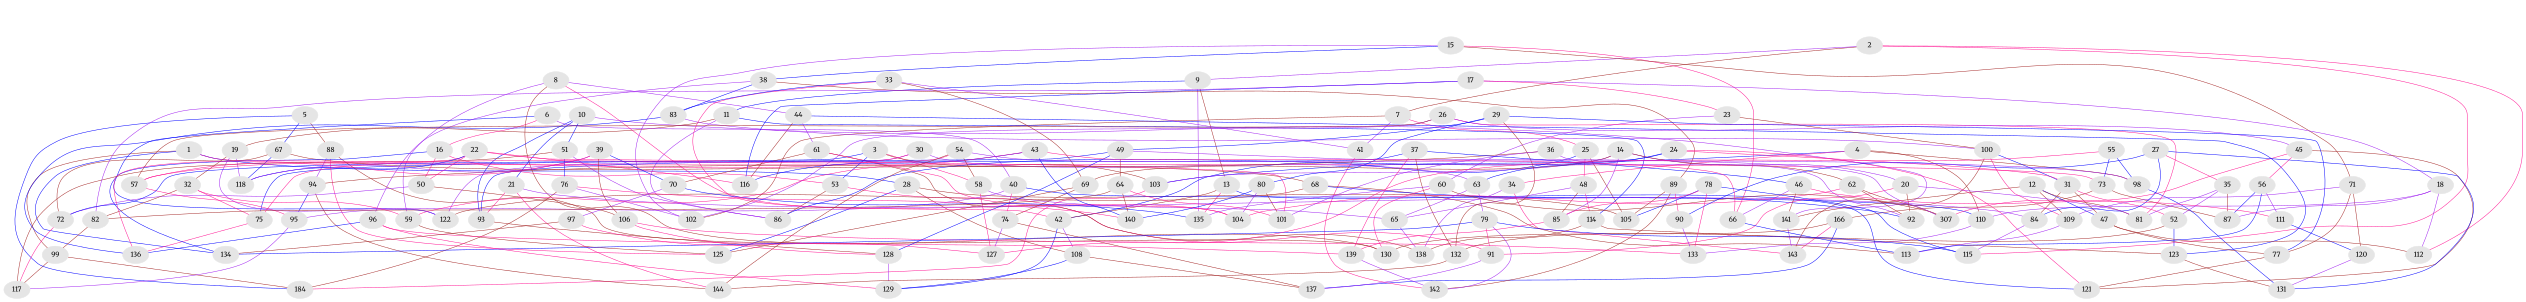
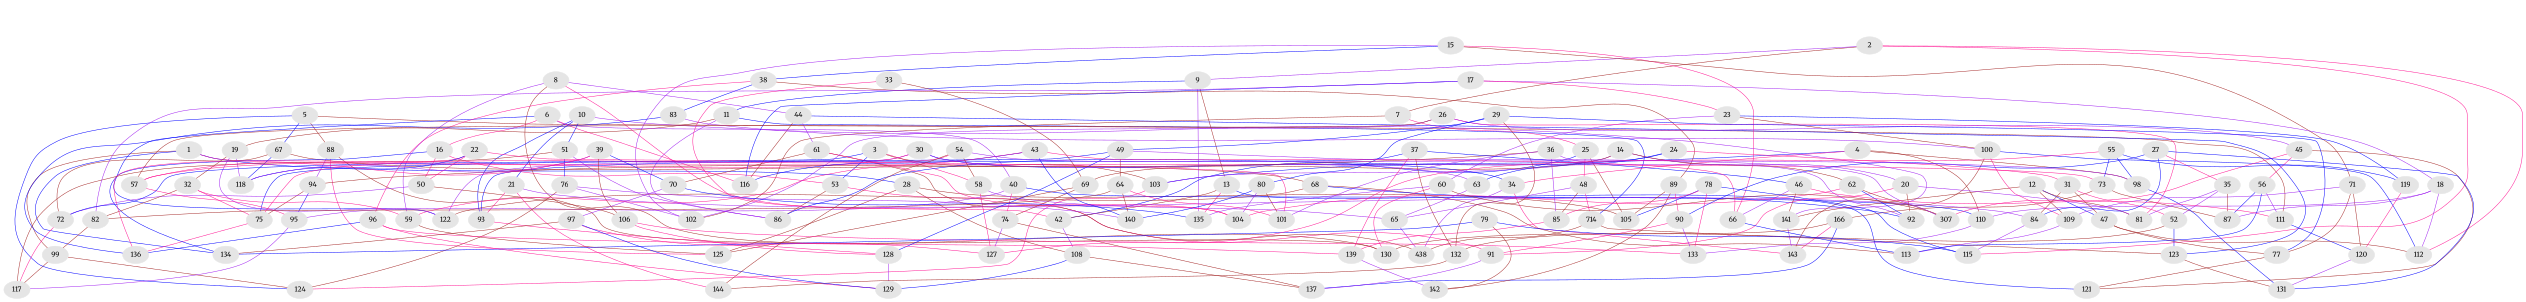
(779, 90) -> none
(541, 104) -> (541, 104)
none -> (1322, 128)
(1360, 150) -> none
(610, 166) -> (645, 151)
none -> (1216, 166)
(2028, 167) -> (2227, 162)
(1931, 179) -> none
none -> (2406, 185)
(1603, 191) -> (1554, 185)
(861, 200) -> (861, 200)
(1481, 202) -> none
(1892, 208) -> (1892, 208)
(822, 219) -> (822, 219)
(1591, 220) -> (1591, 220)
(589, 232) -> (589, 232)
(1488, 241) -> (1578, 241)
(1421, 255) -> (1421, 255)
(1034, 266) -> (726, 269)
(499, 269) -> (291, 199)
(1500, 272) -> (1500, 272)
(300, 290) -> (300, 290)
